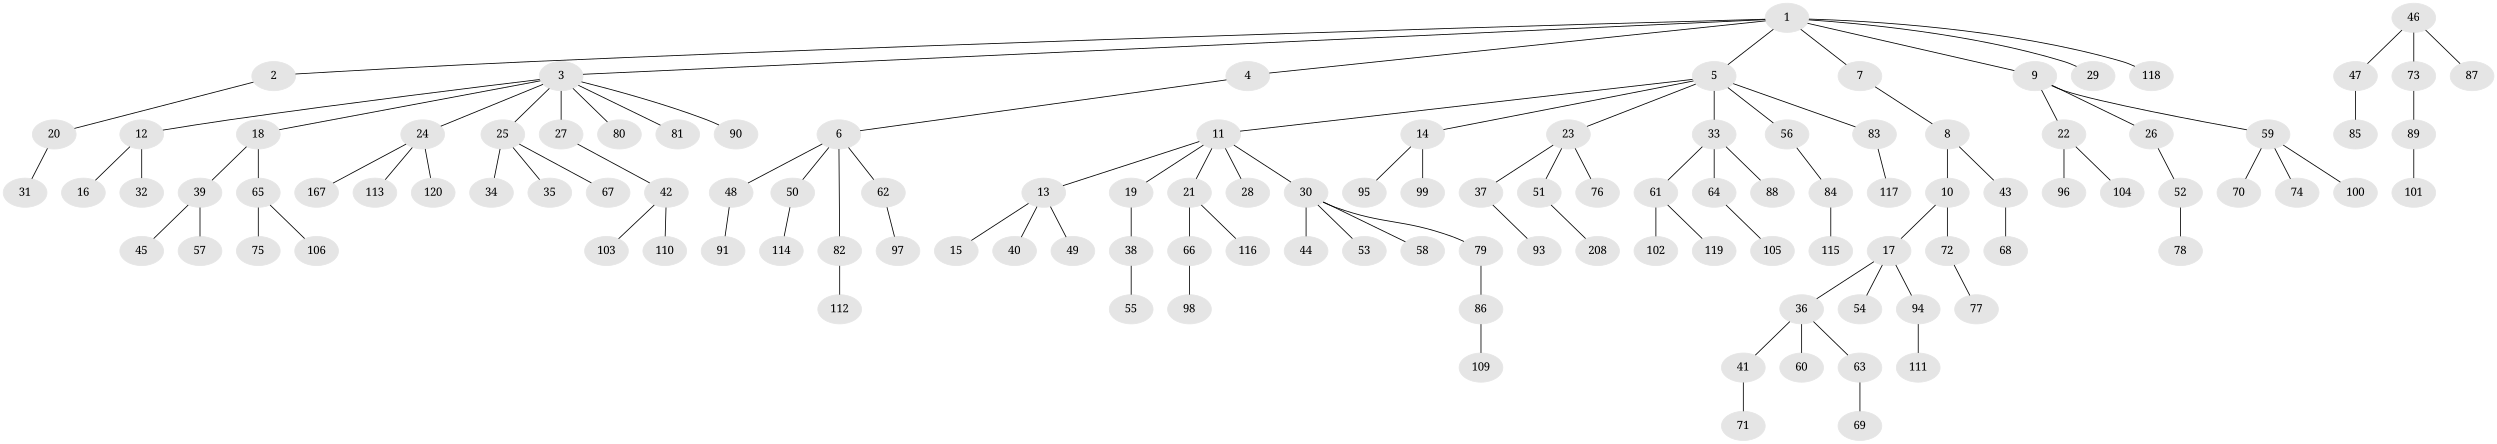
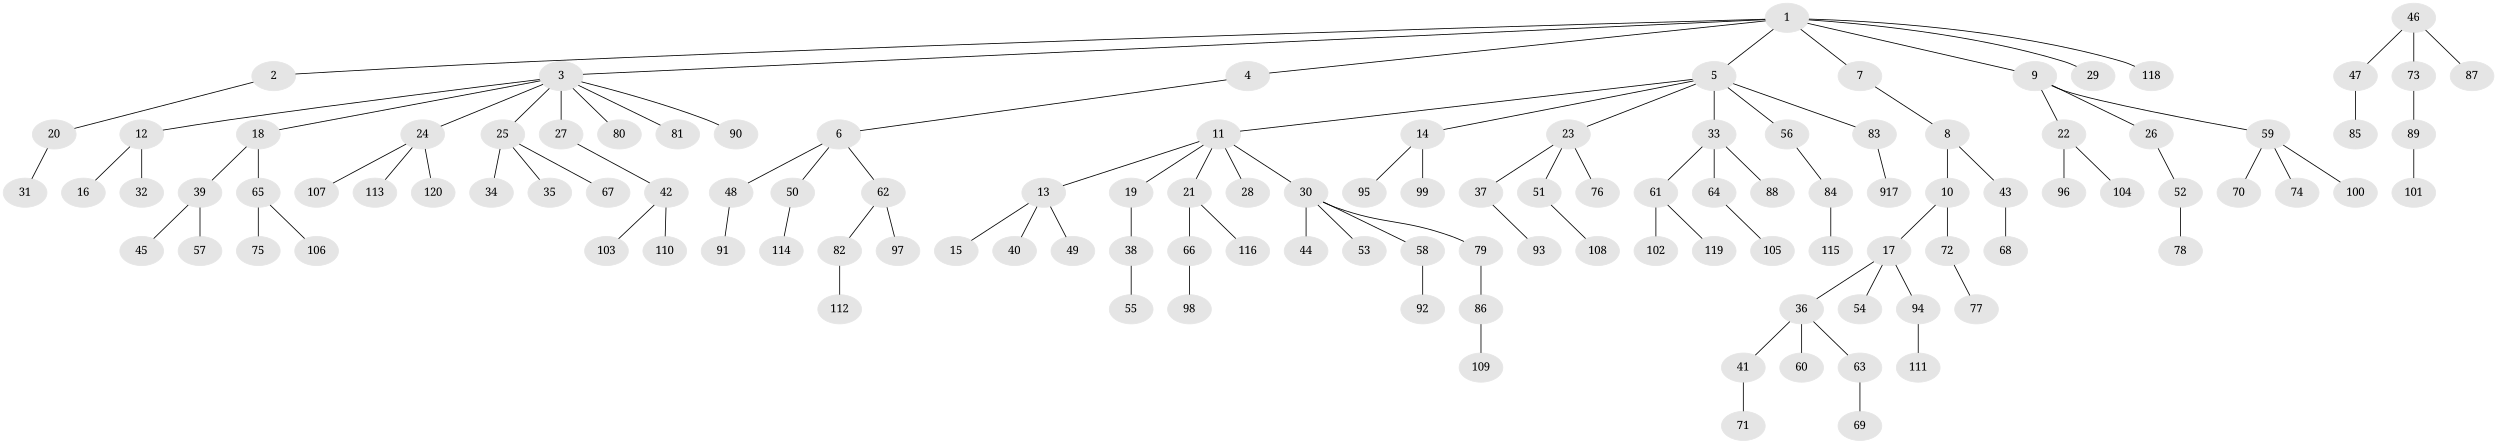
(317, 193) -> (317, 193)
(839, 193) -> (862, 222)
(1889, 193) -> (1889, 193)
(1598, 251) -> (1598, 251)
none -> (1423, 309)
